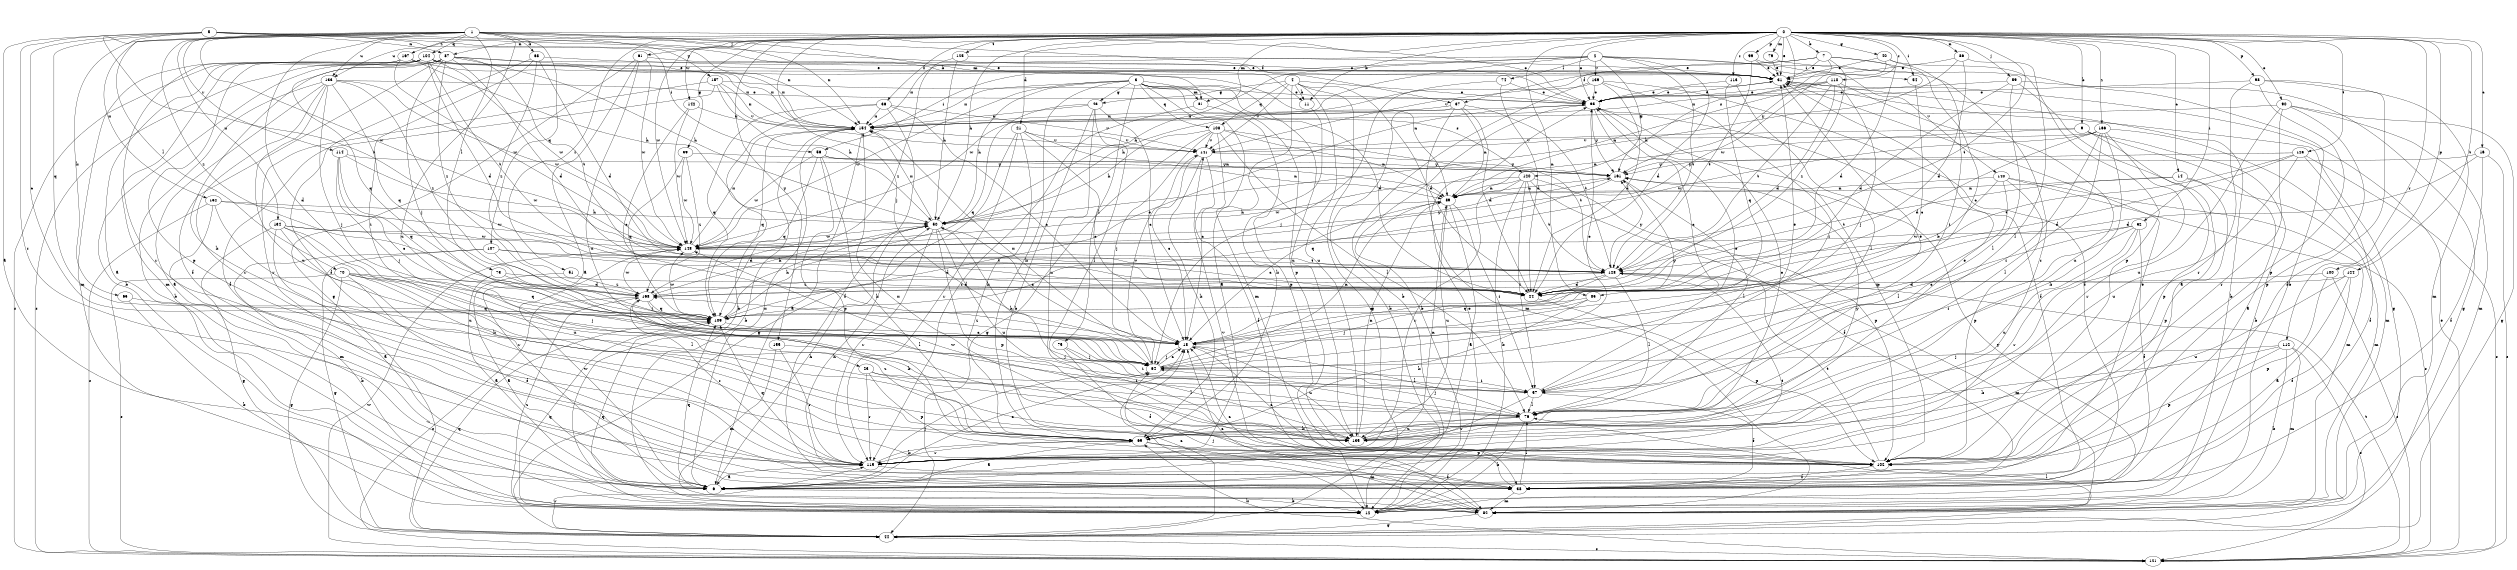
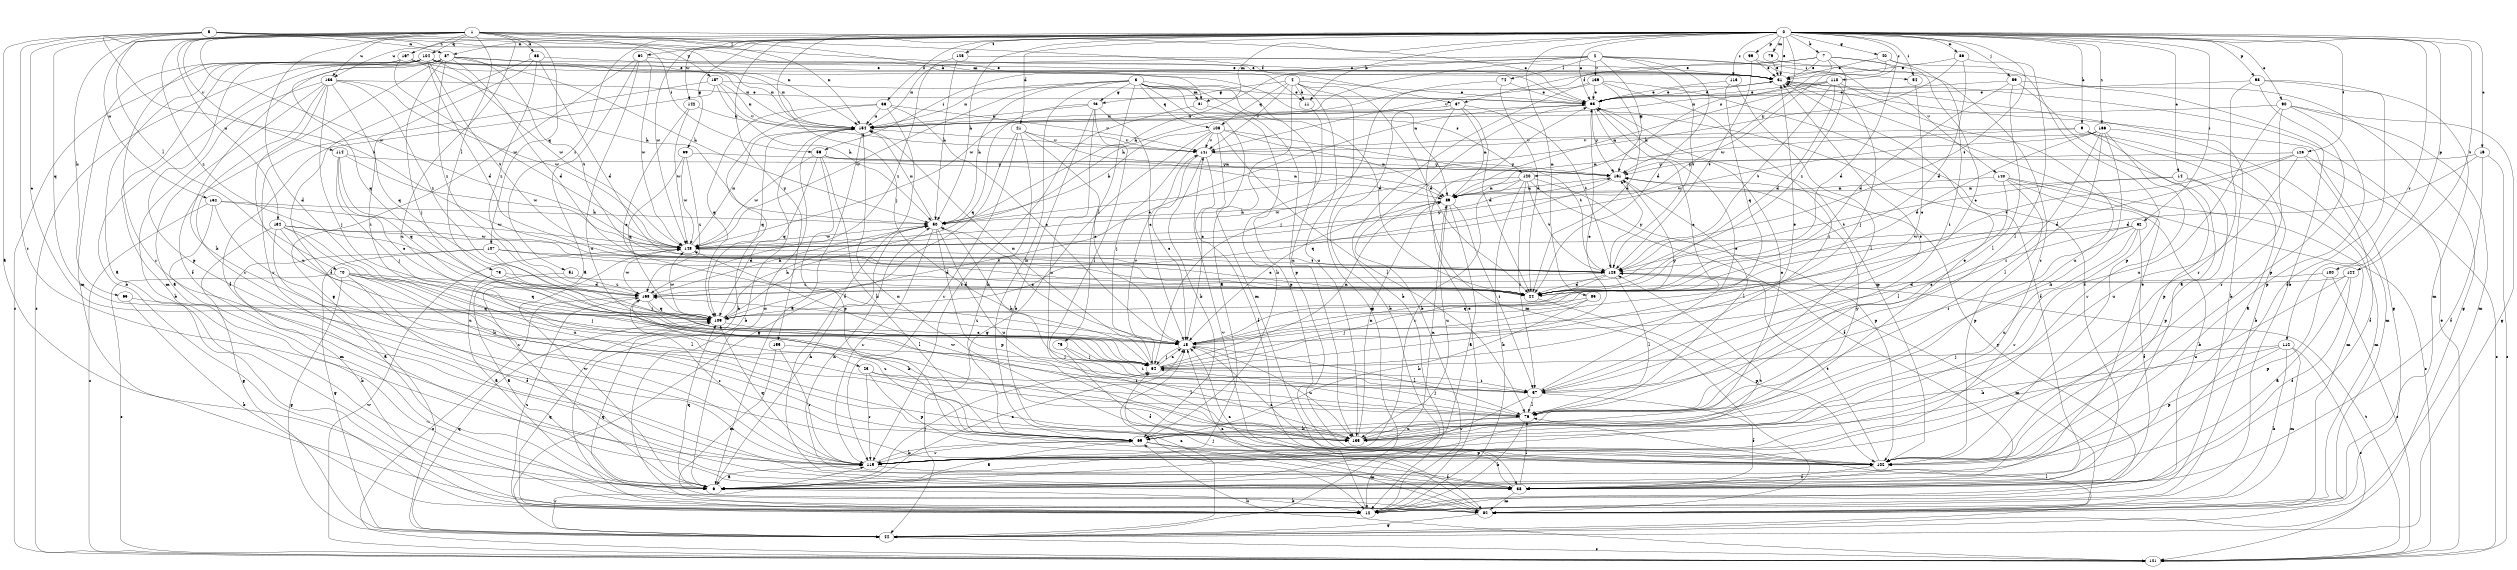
(640, 56) -> (640, 56)
(1812, 270) -> (1989, 495)
(1274, 477) -> (1338, 462)
